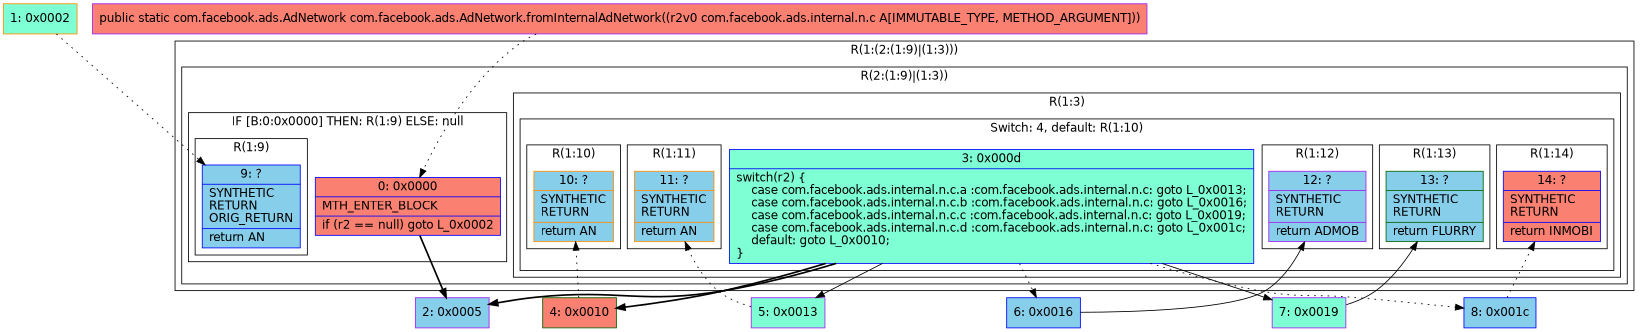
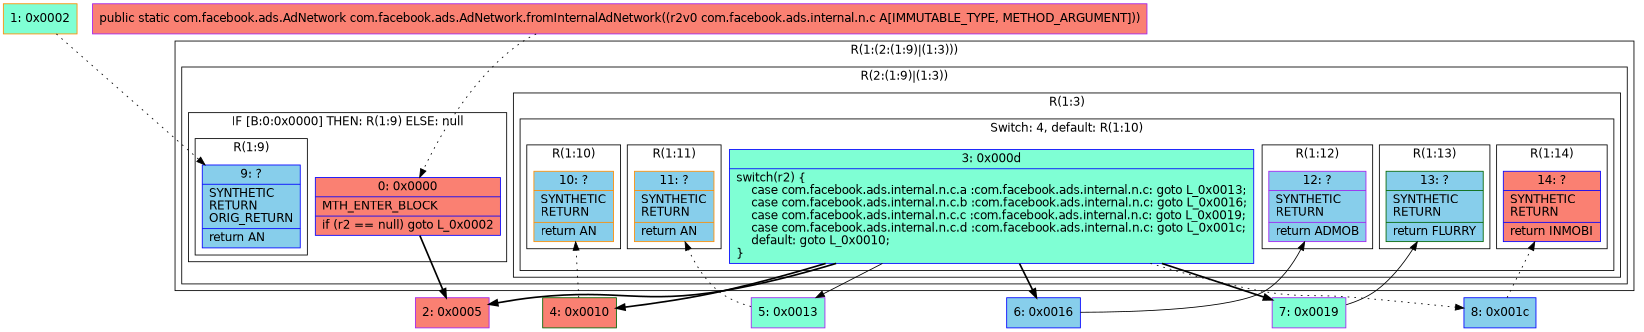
(1026, 277) -> (1026, 277)
(1213, 280) -> (1213, 280)
(452, 313) -> (452, 313)
